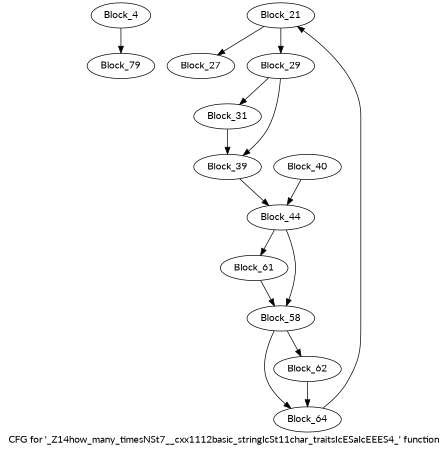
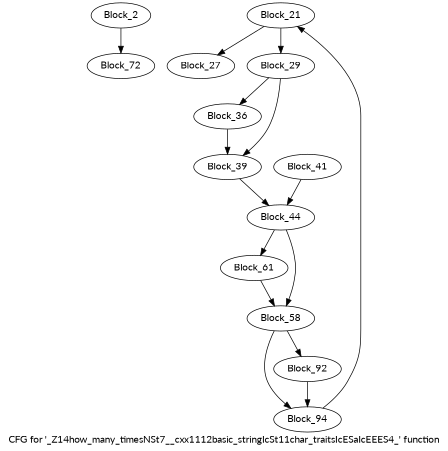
(121, 15) -> (121, 15)
(121, 66) -> (121, 66)
(228, 116) -> (228, 116)
(308, 167) -> (308, 167)
(308, 369) -> (308, 369)
(308, 419) -> (308, 419)
